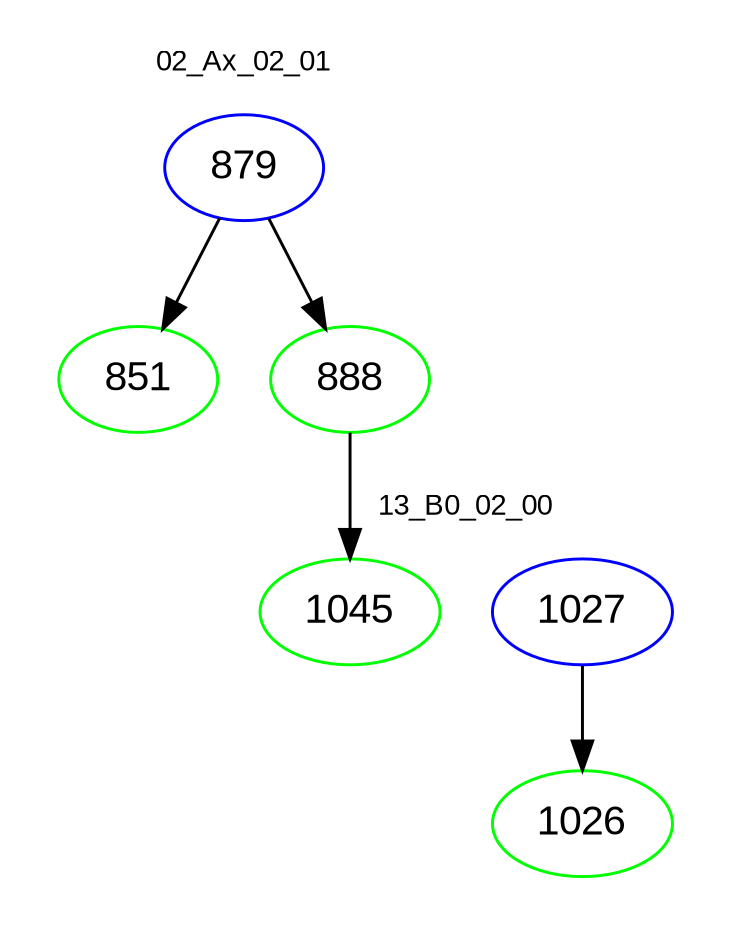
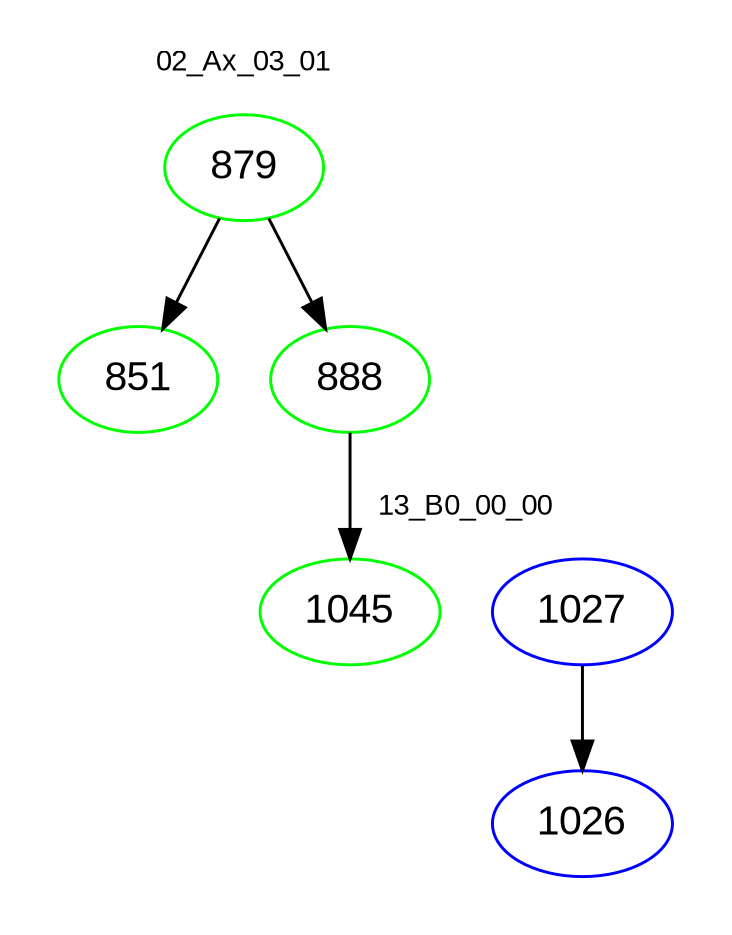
(244, 63) -> (244, 63)
(244, 168) -> (244, 168)
(466, 507) -> (466, 507)
(582, 824) -> (582, 824)
